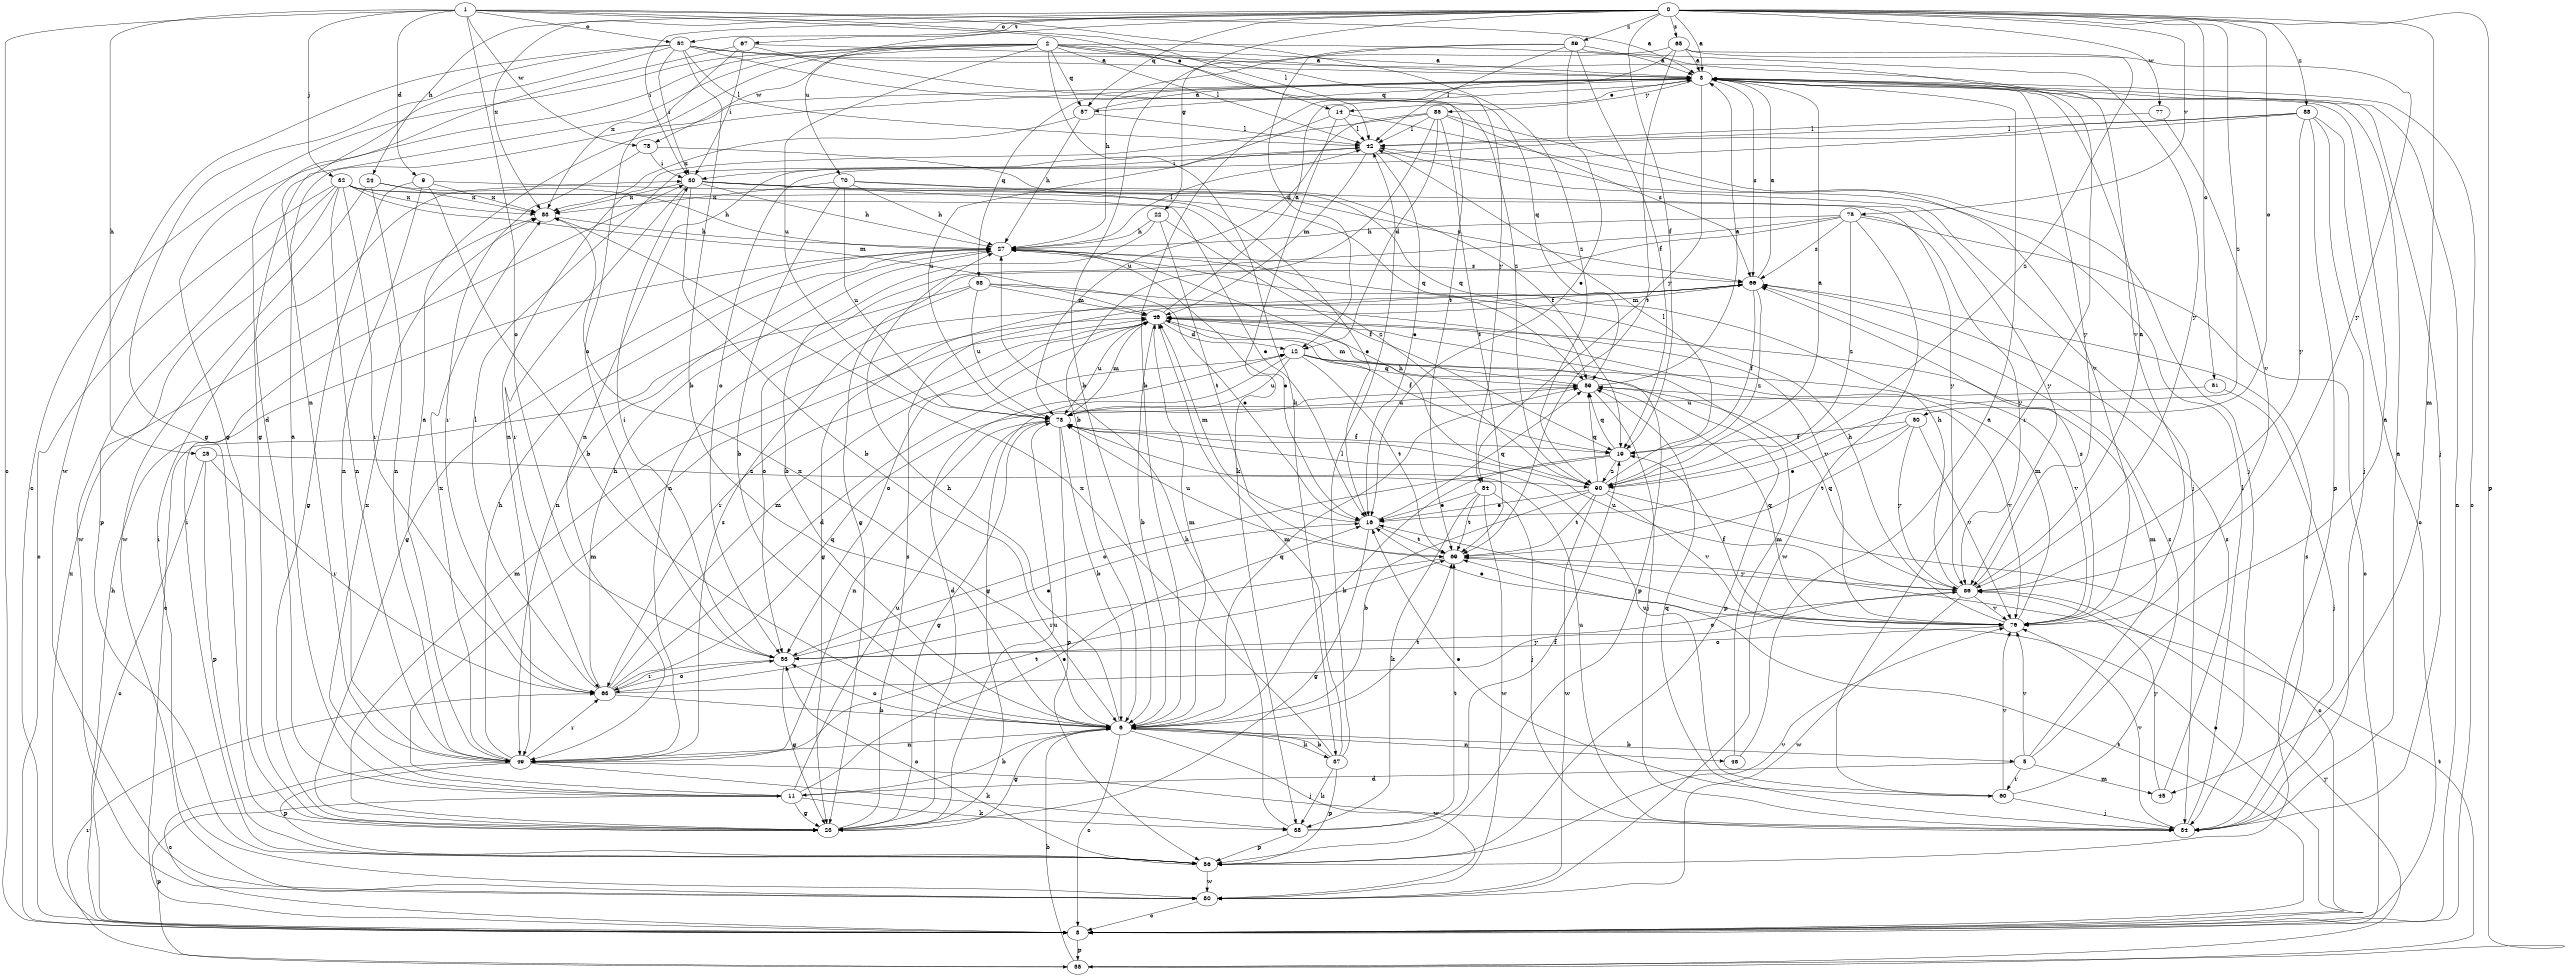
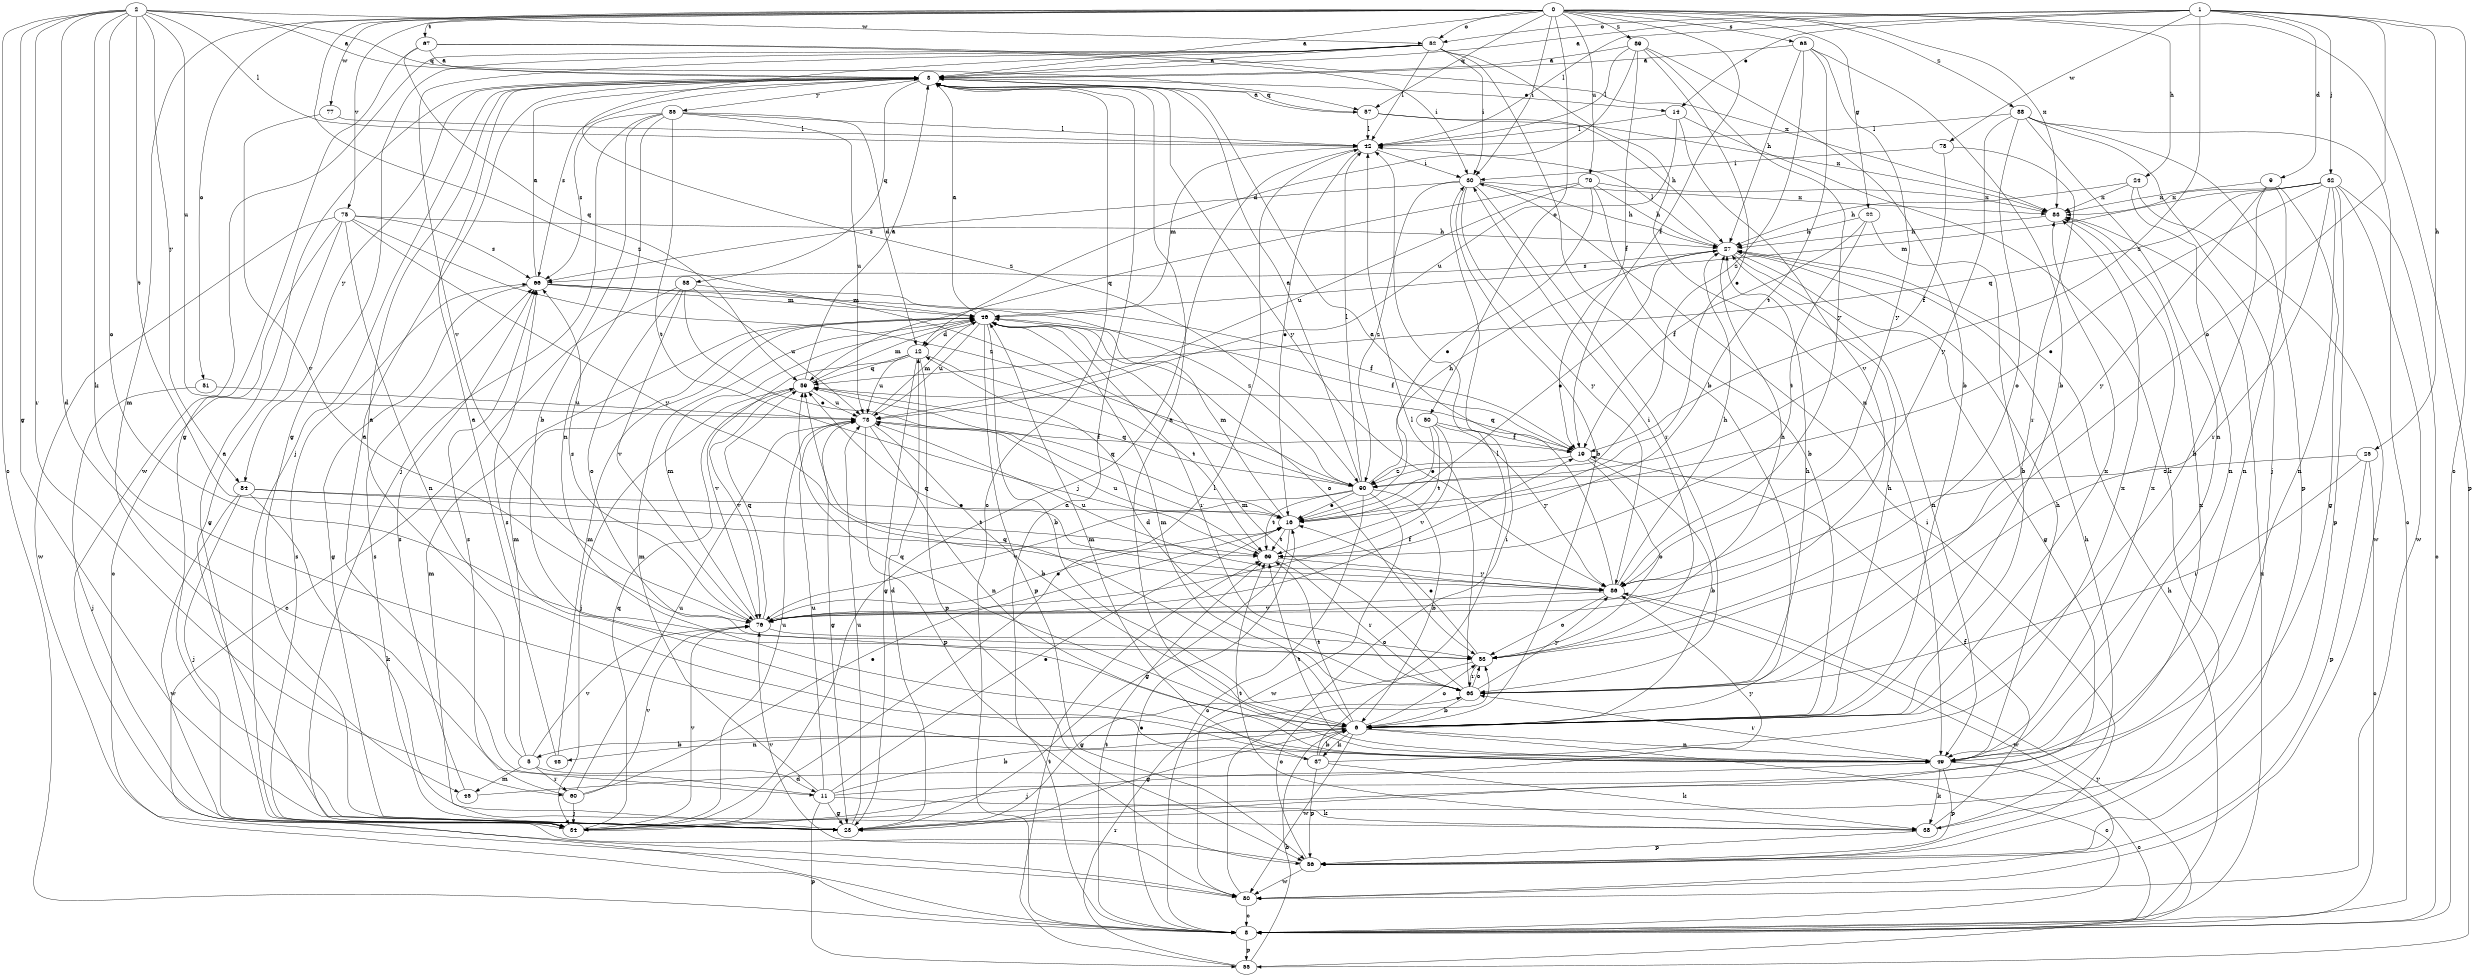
(804, 78) -> (783, 27)
